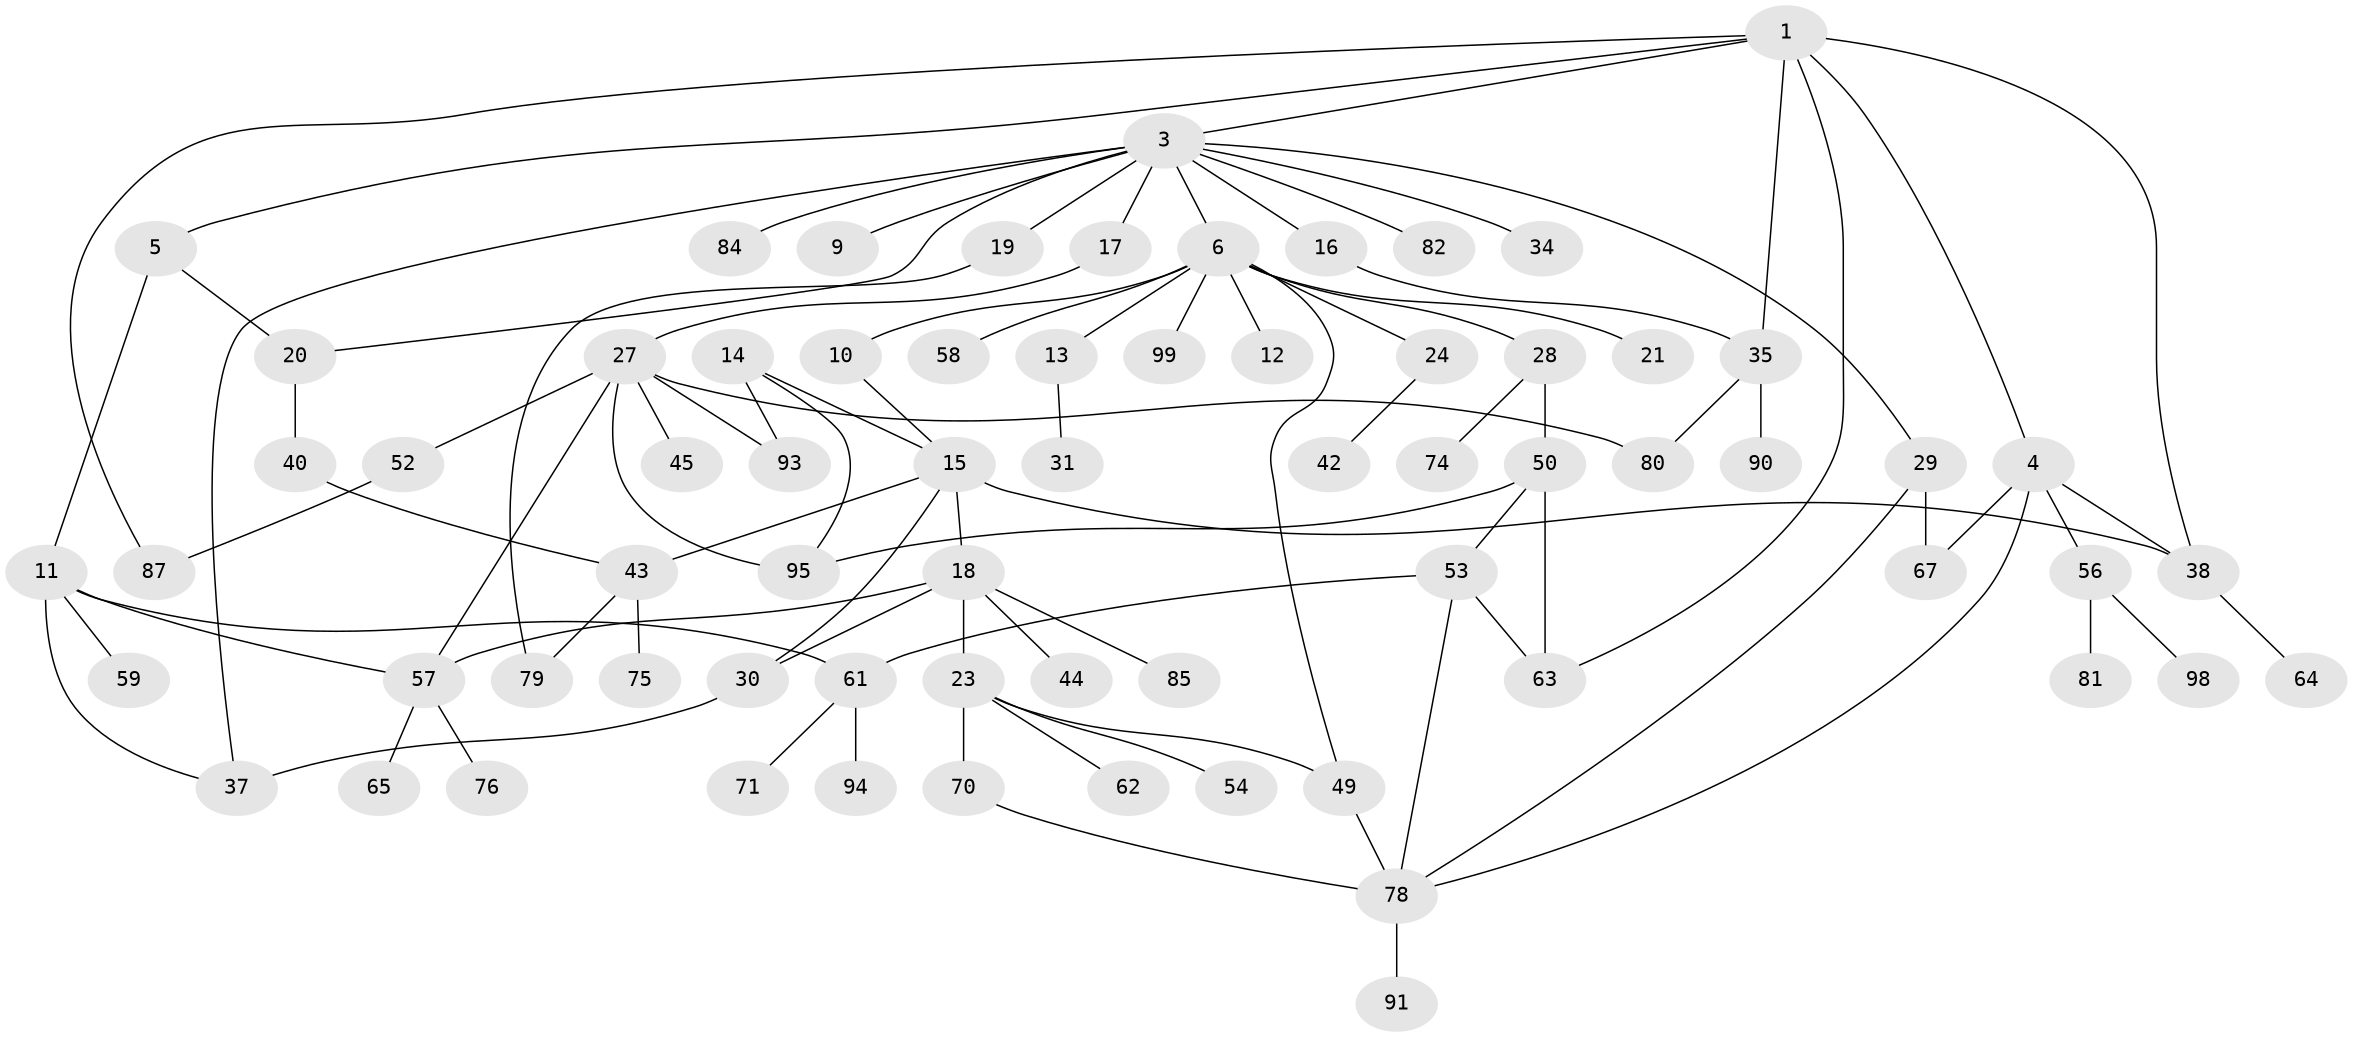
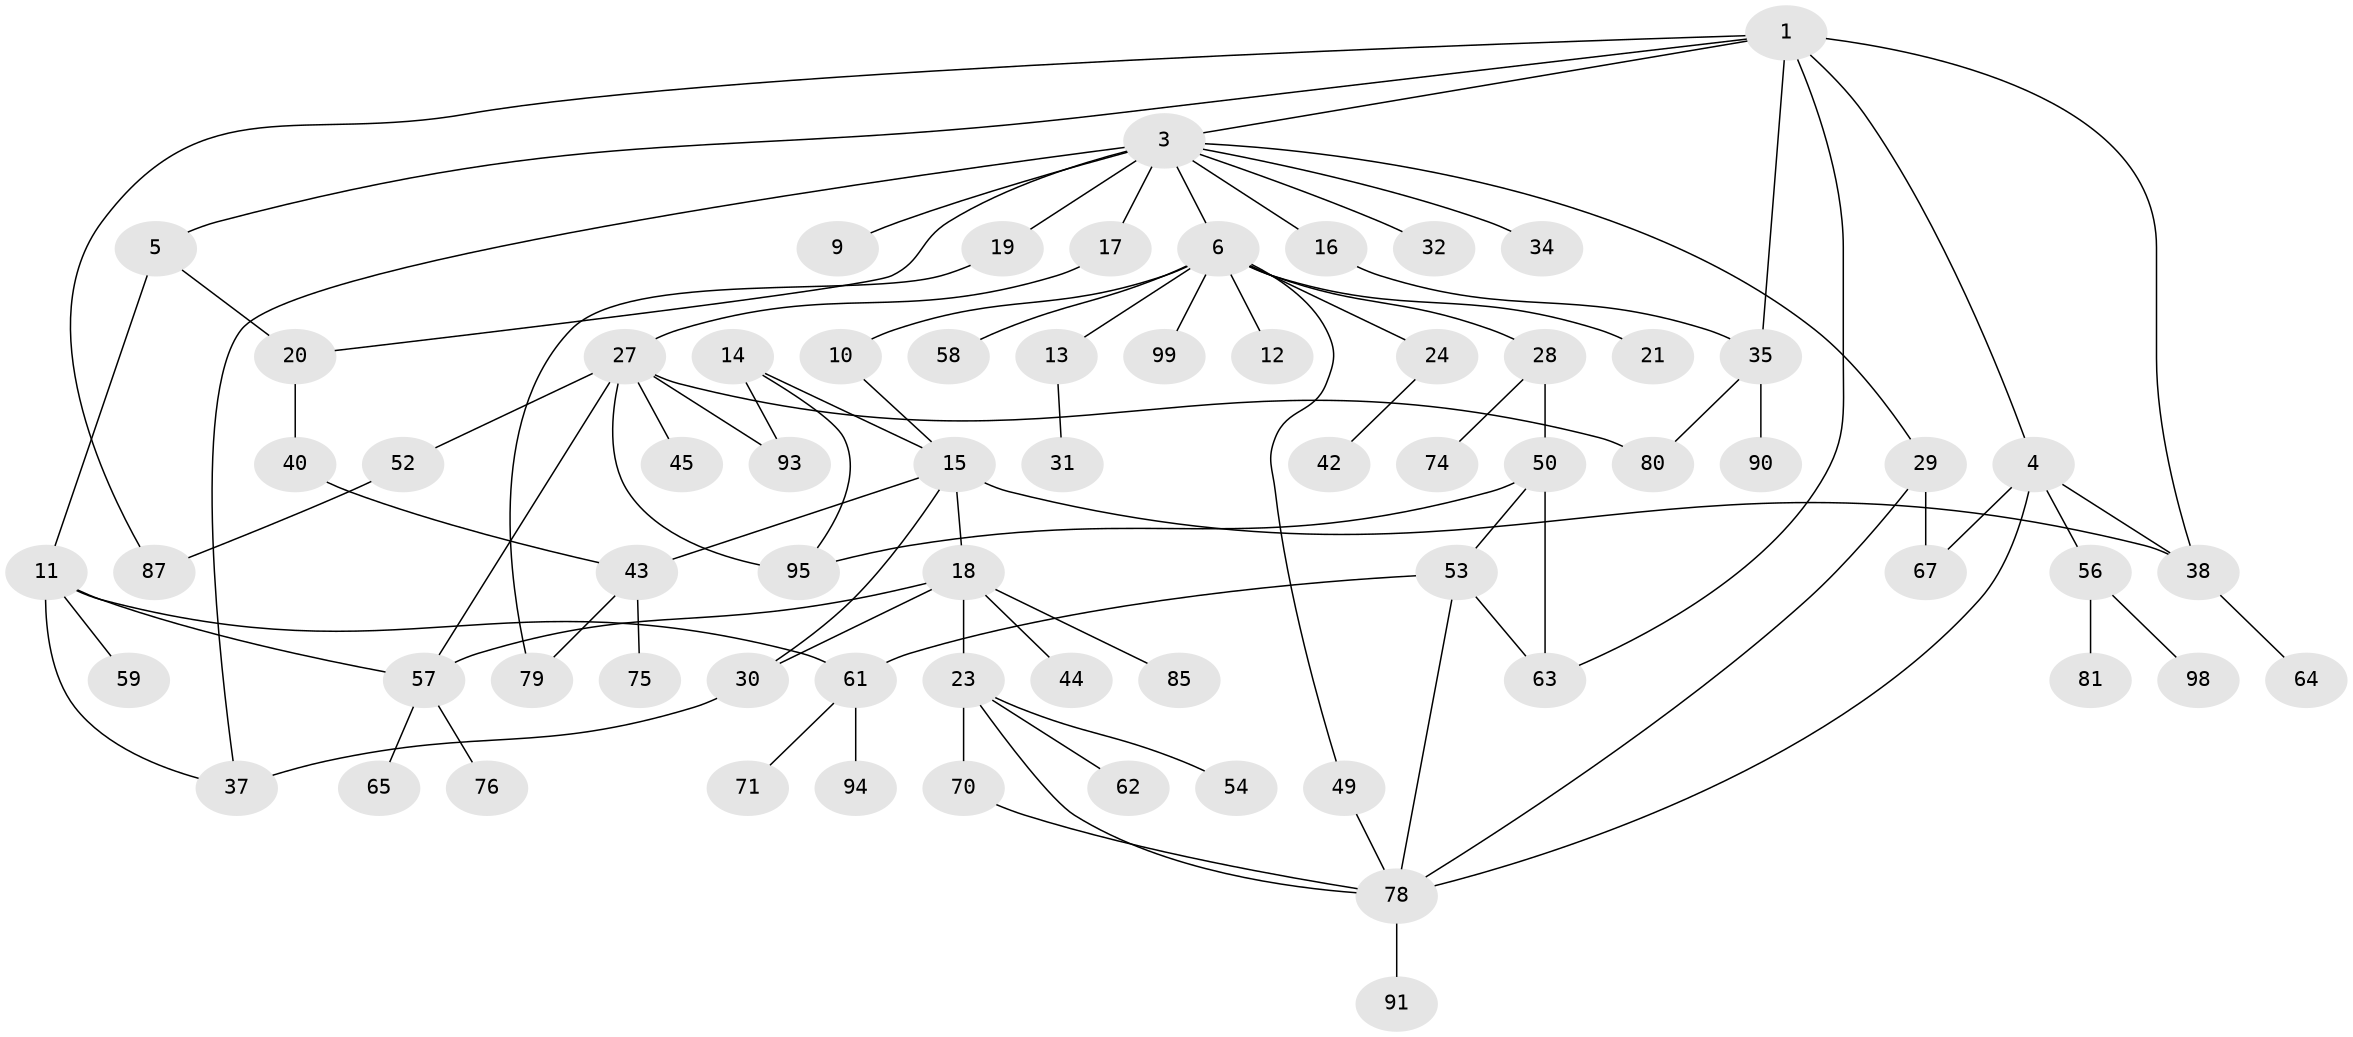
(730, 249) -> none
(1434, 249) -> (1434, 249)
(1154, 734) -> (1092, 825)
